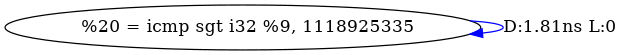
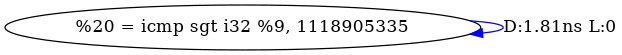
(243, 27) -> (243, 27)
